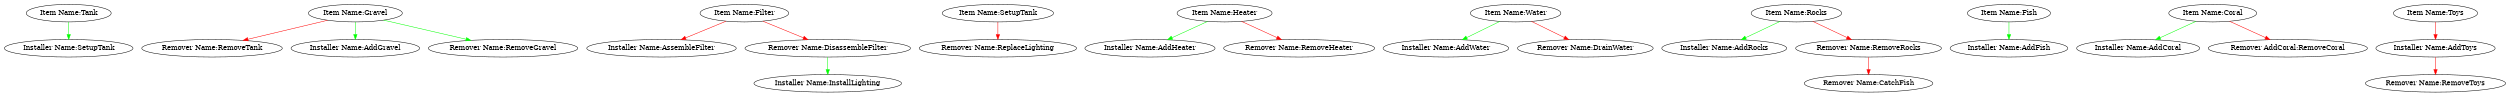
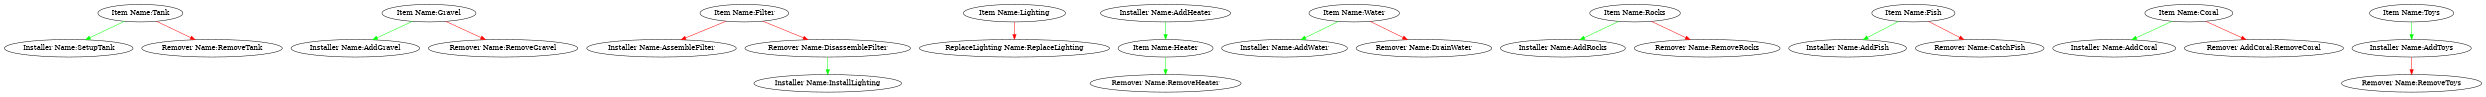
(998, 13) -> (1014, 13)
(2436, 28) -> (2412, 28)
(288, 30) -> (174, 29)
(425, 30) -> (463, 30)
(1190, 30) -> (1166, 28)
(1259, 30) -> (1166, 63)
(998, 48) -> (1014, 48)
(1869, 63) -> (1944, 29)
